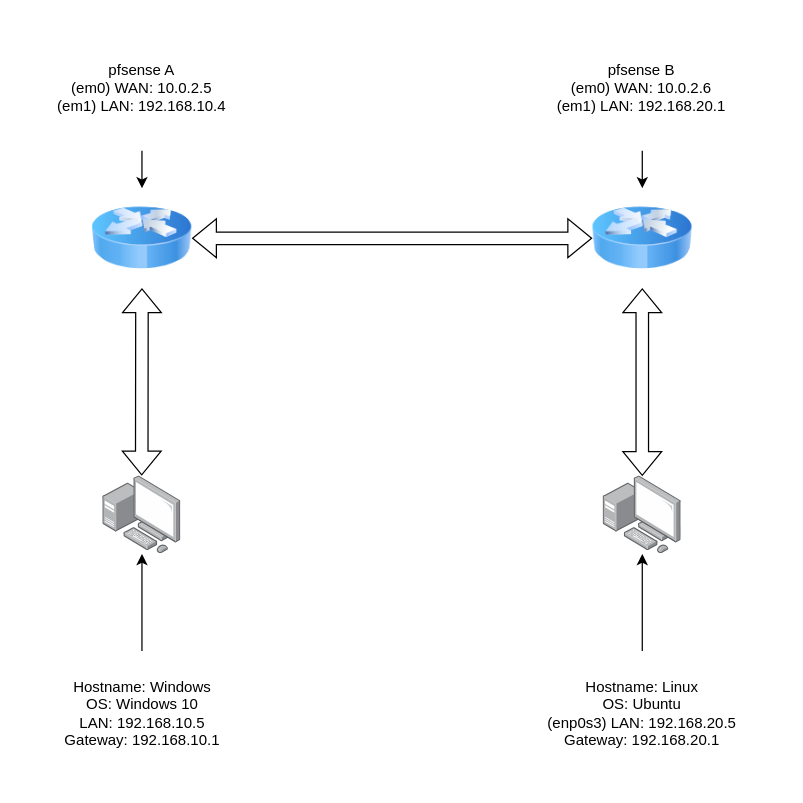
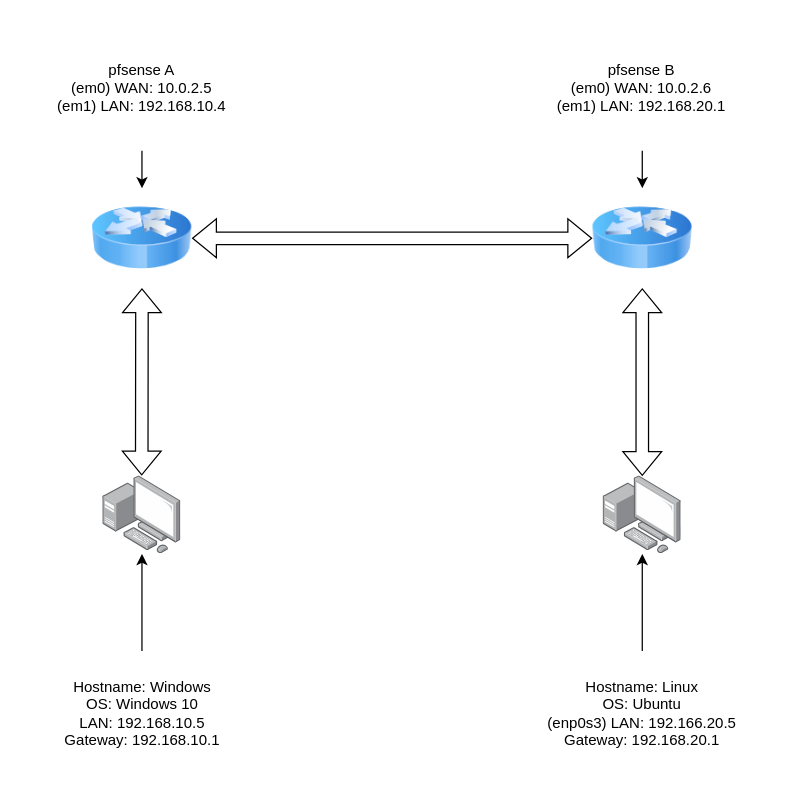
(642, 713) -> (642, 713)
